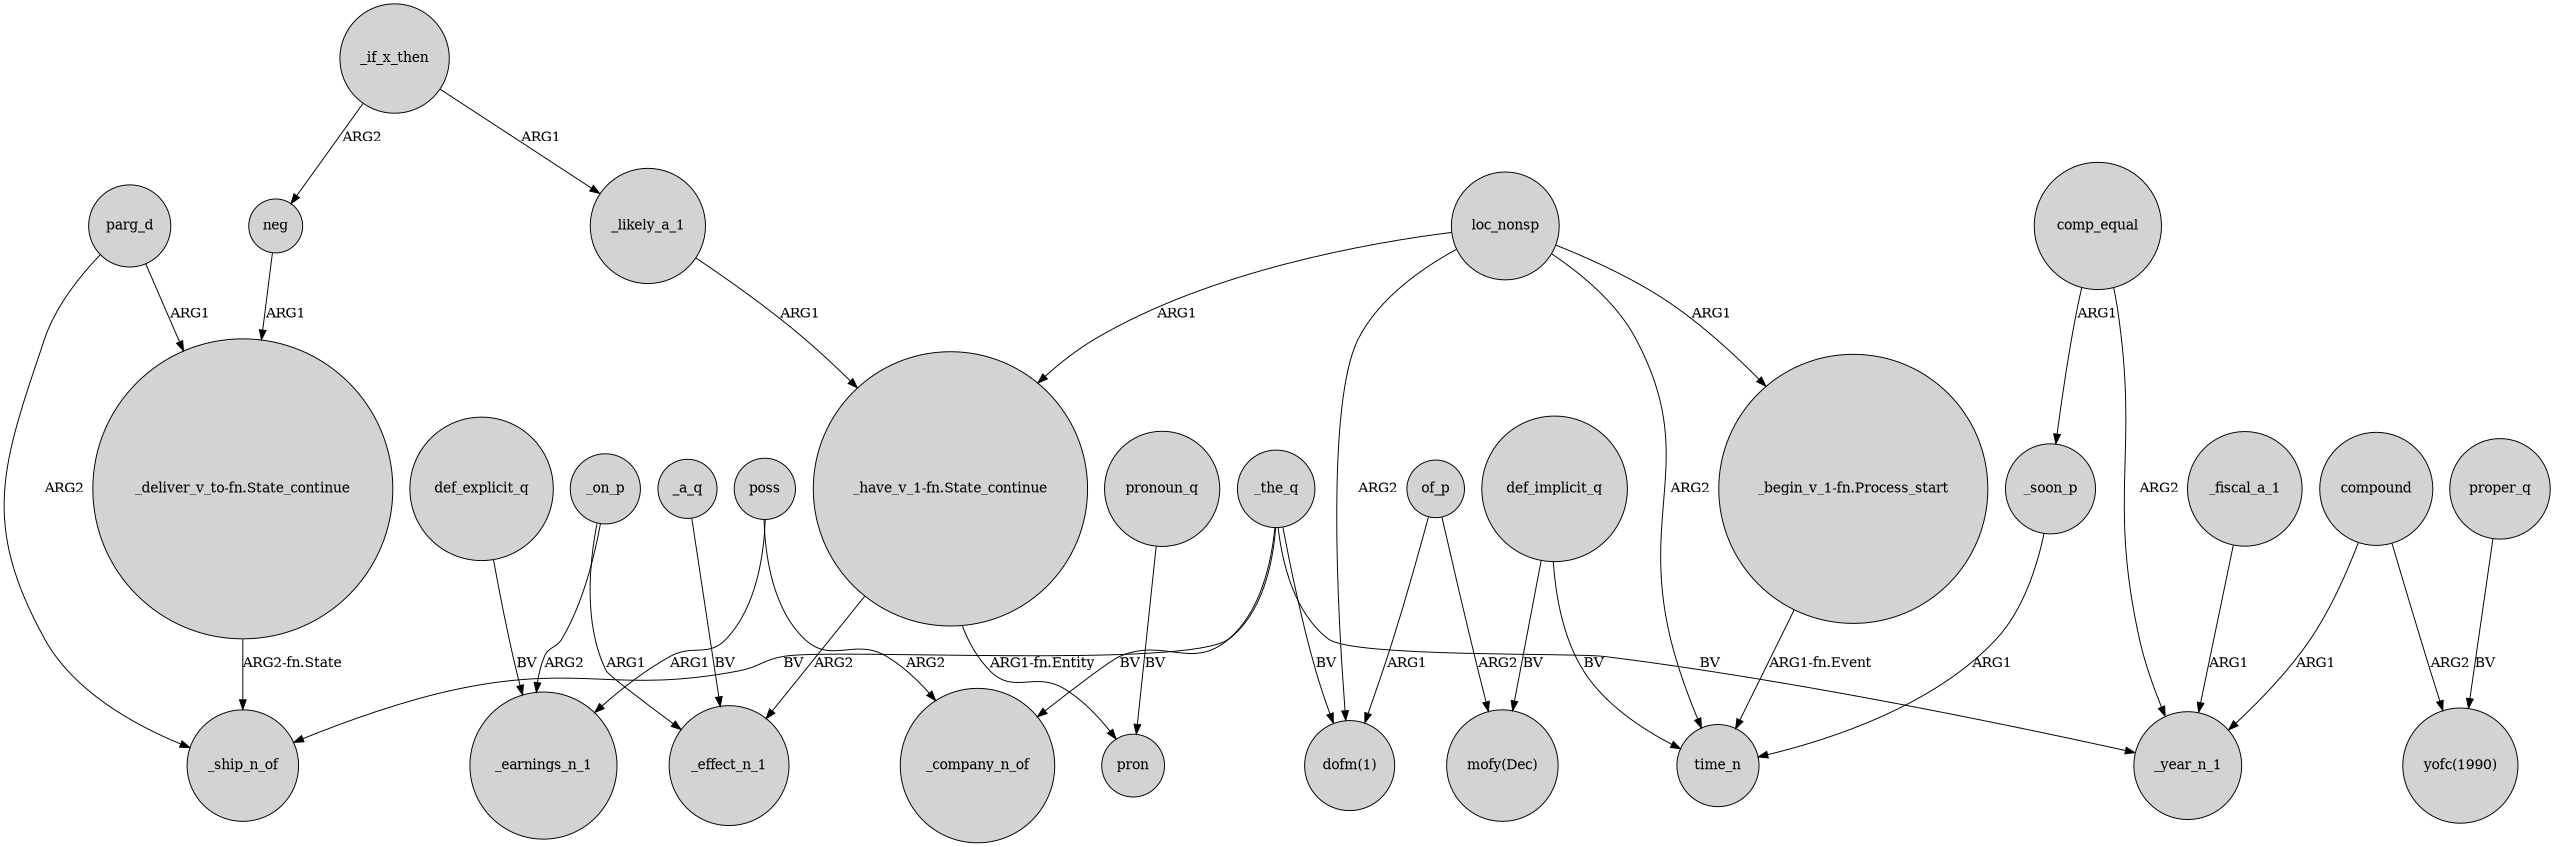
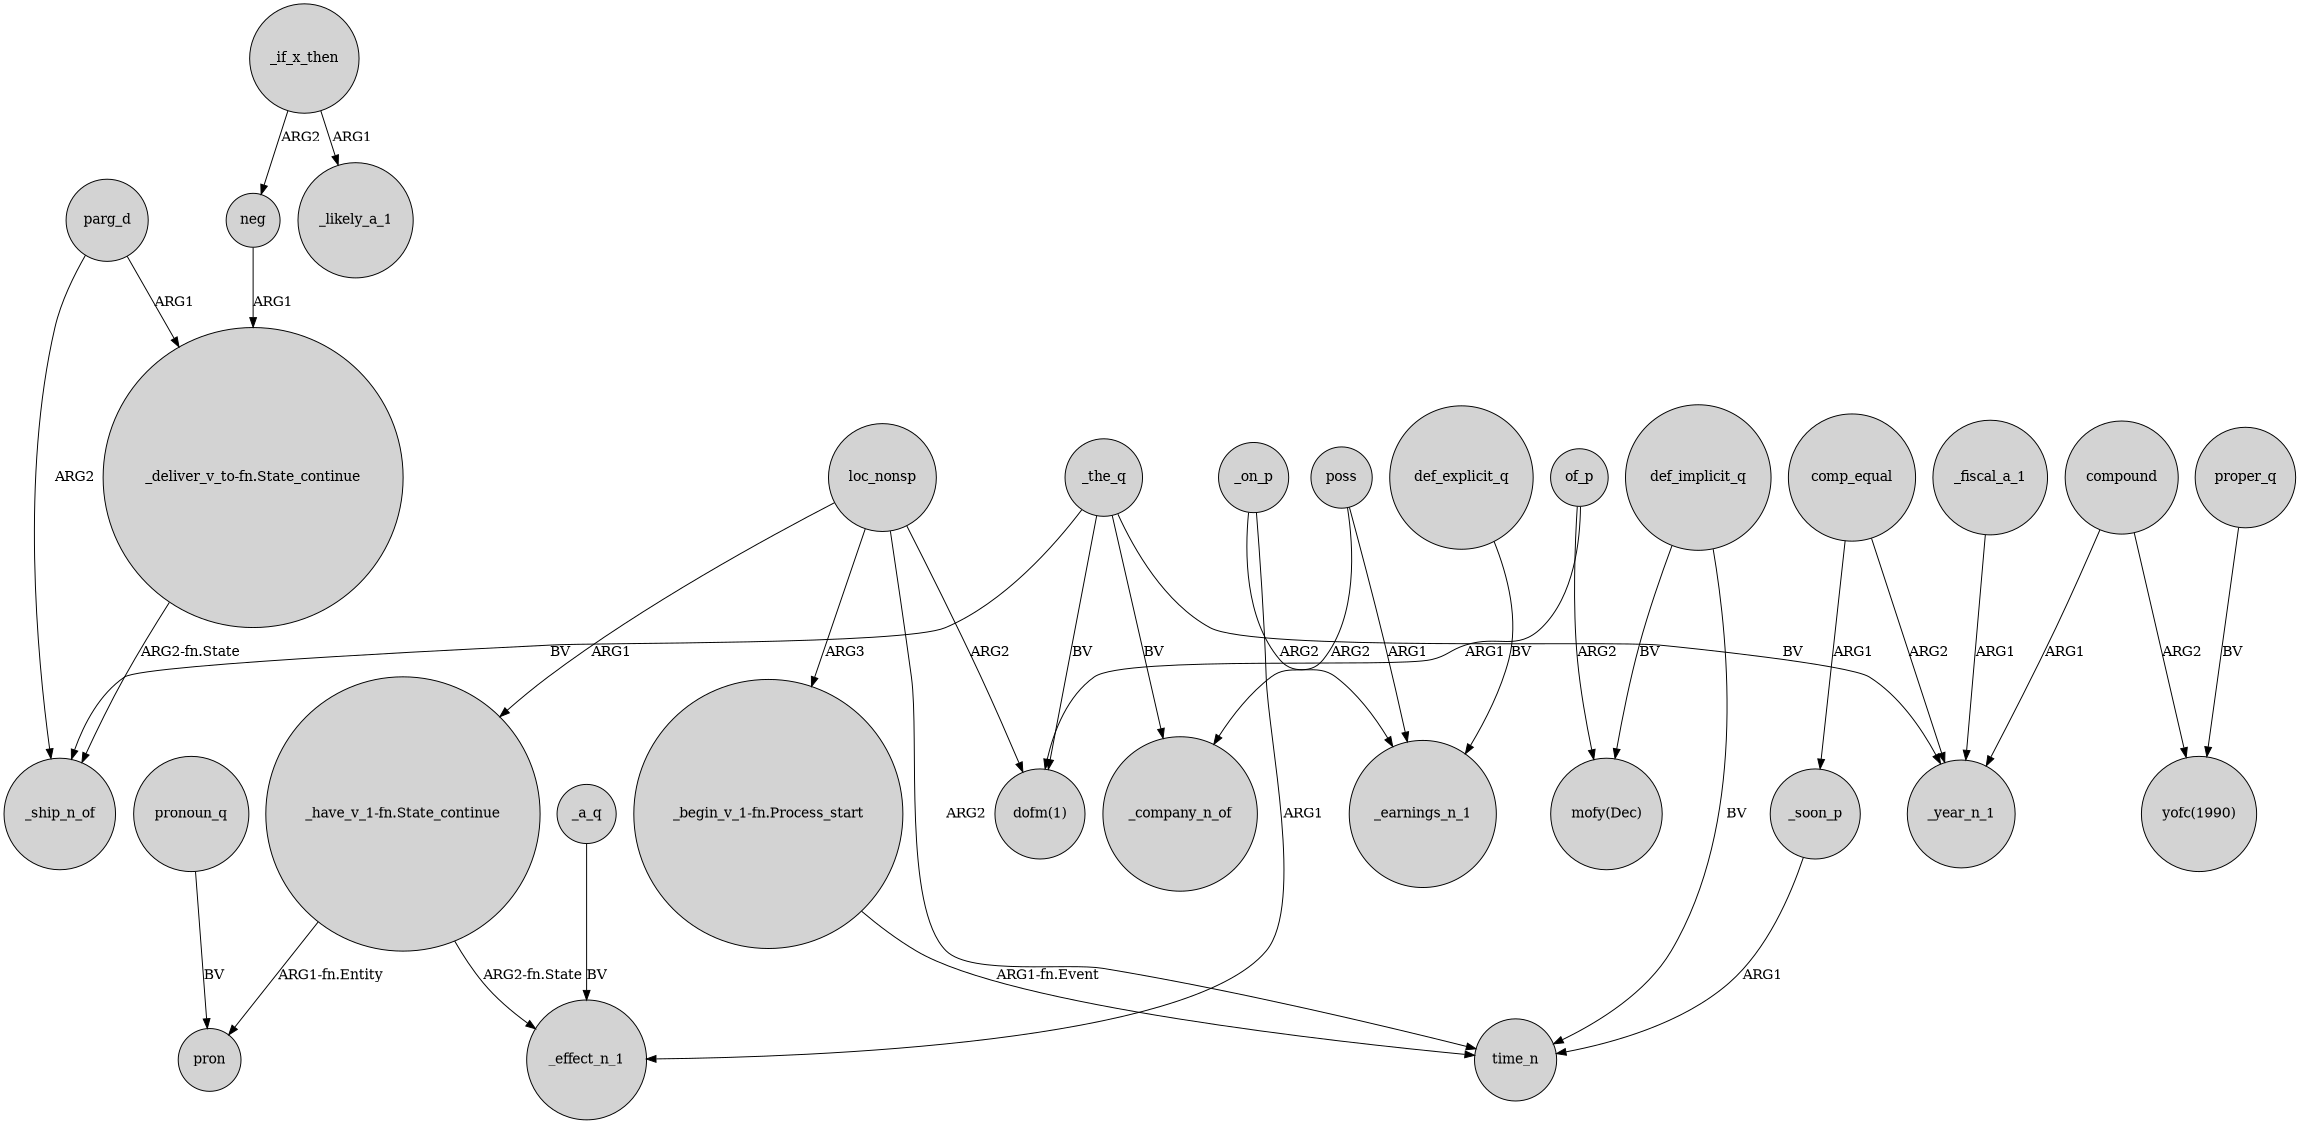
(1712, 314) -> (845, 652)
(776, 316) -> none
(834, 664) -> (533, 976)
